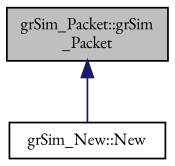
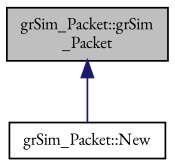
(87, 141) -> (87, 141)
